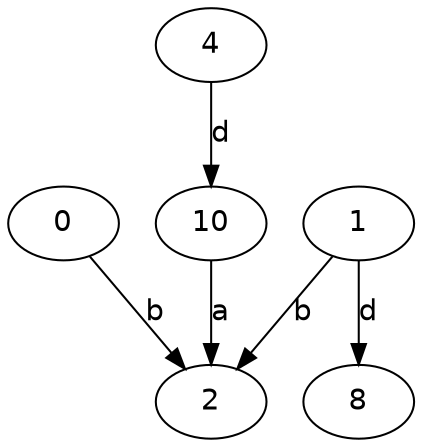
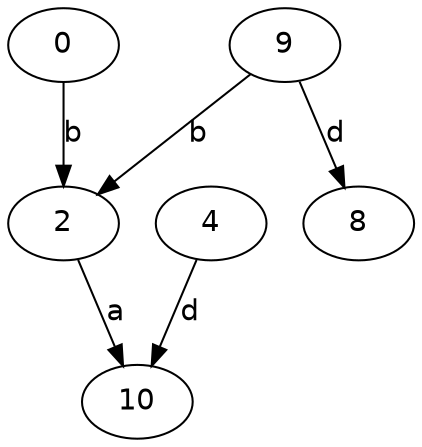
(359, 223) -> (285, 45)
(211, 302) -> (97, 303)
